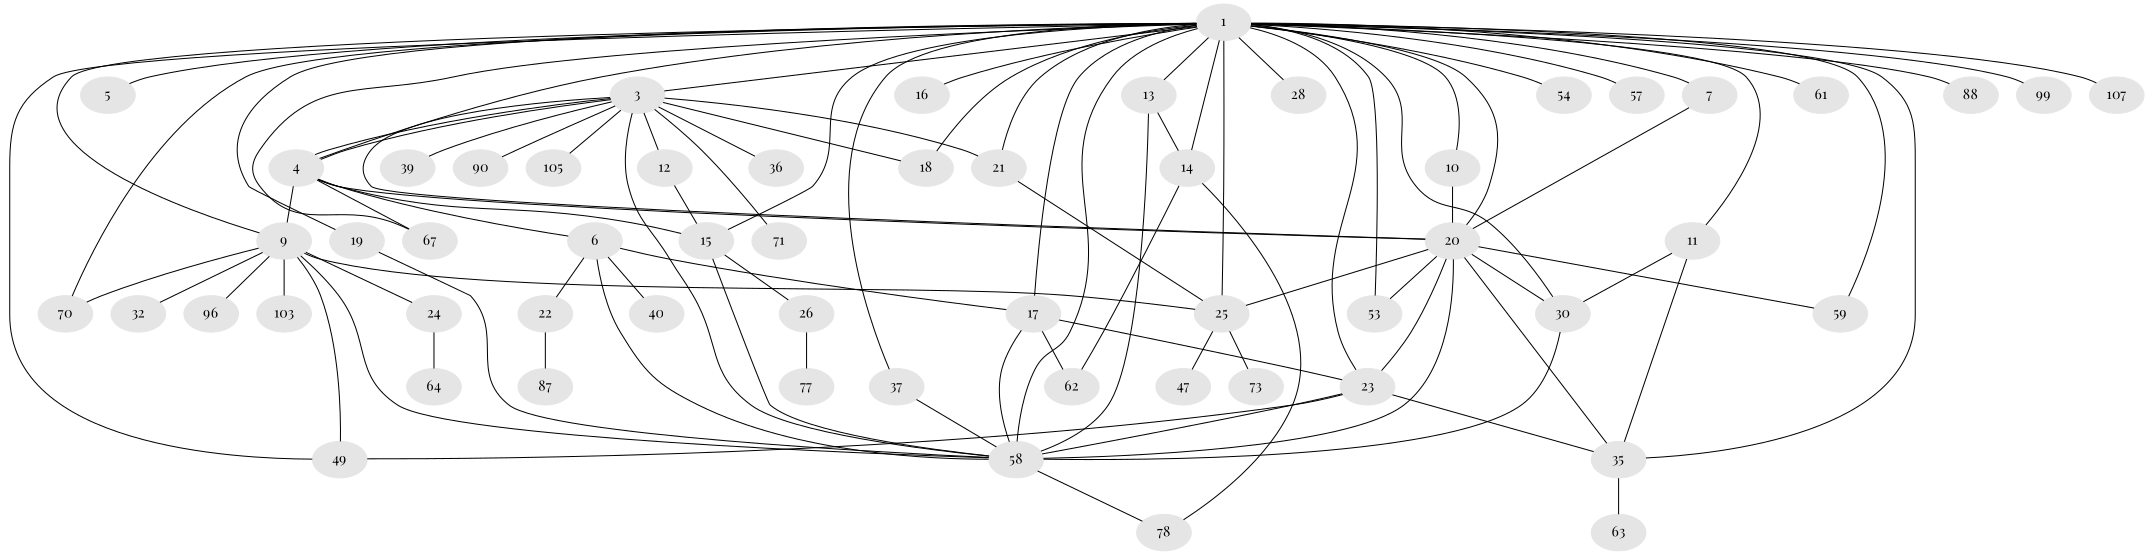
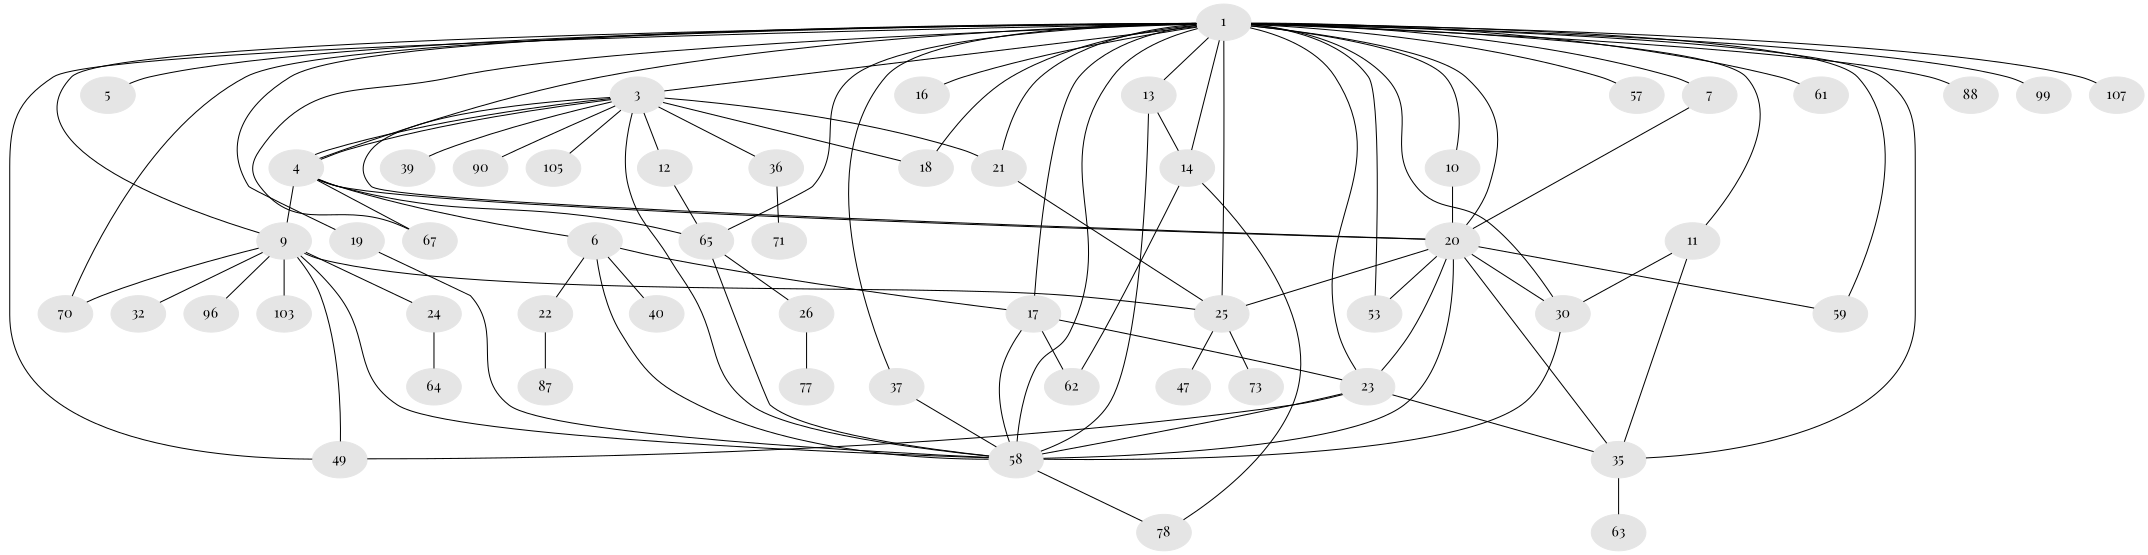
(1299, 95) -> none
(1564, 95) -> none
(714, 163) -> (777, 198)
(706, 241) -> (706, 241)
